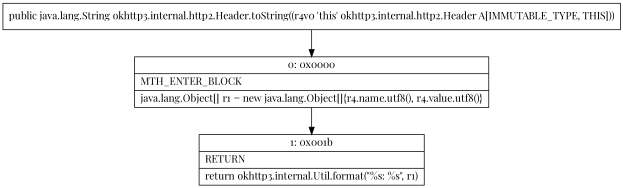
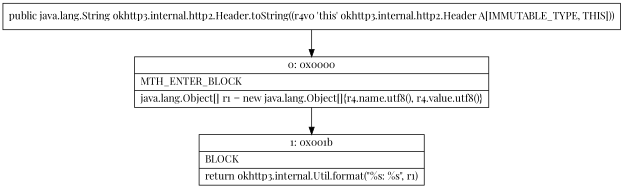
(225, 160) -> (222, 160)
